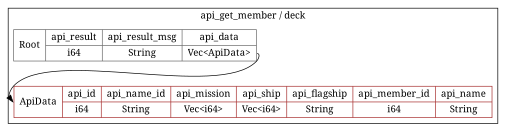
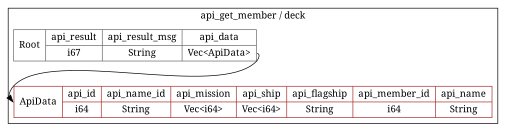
(74, 53) -> (74, 53)
